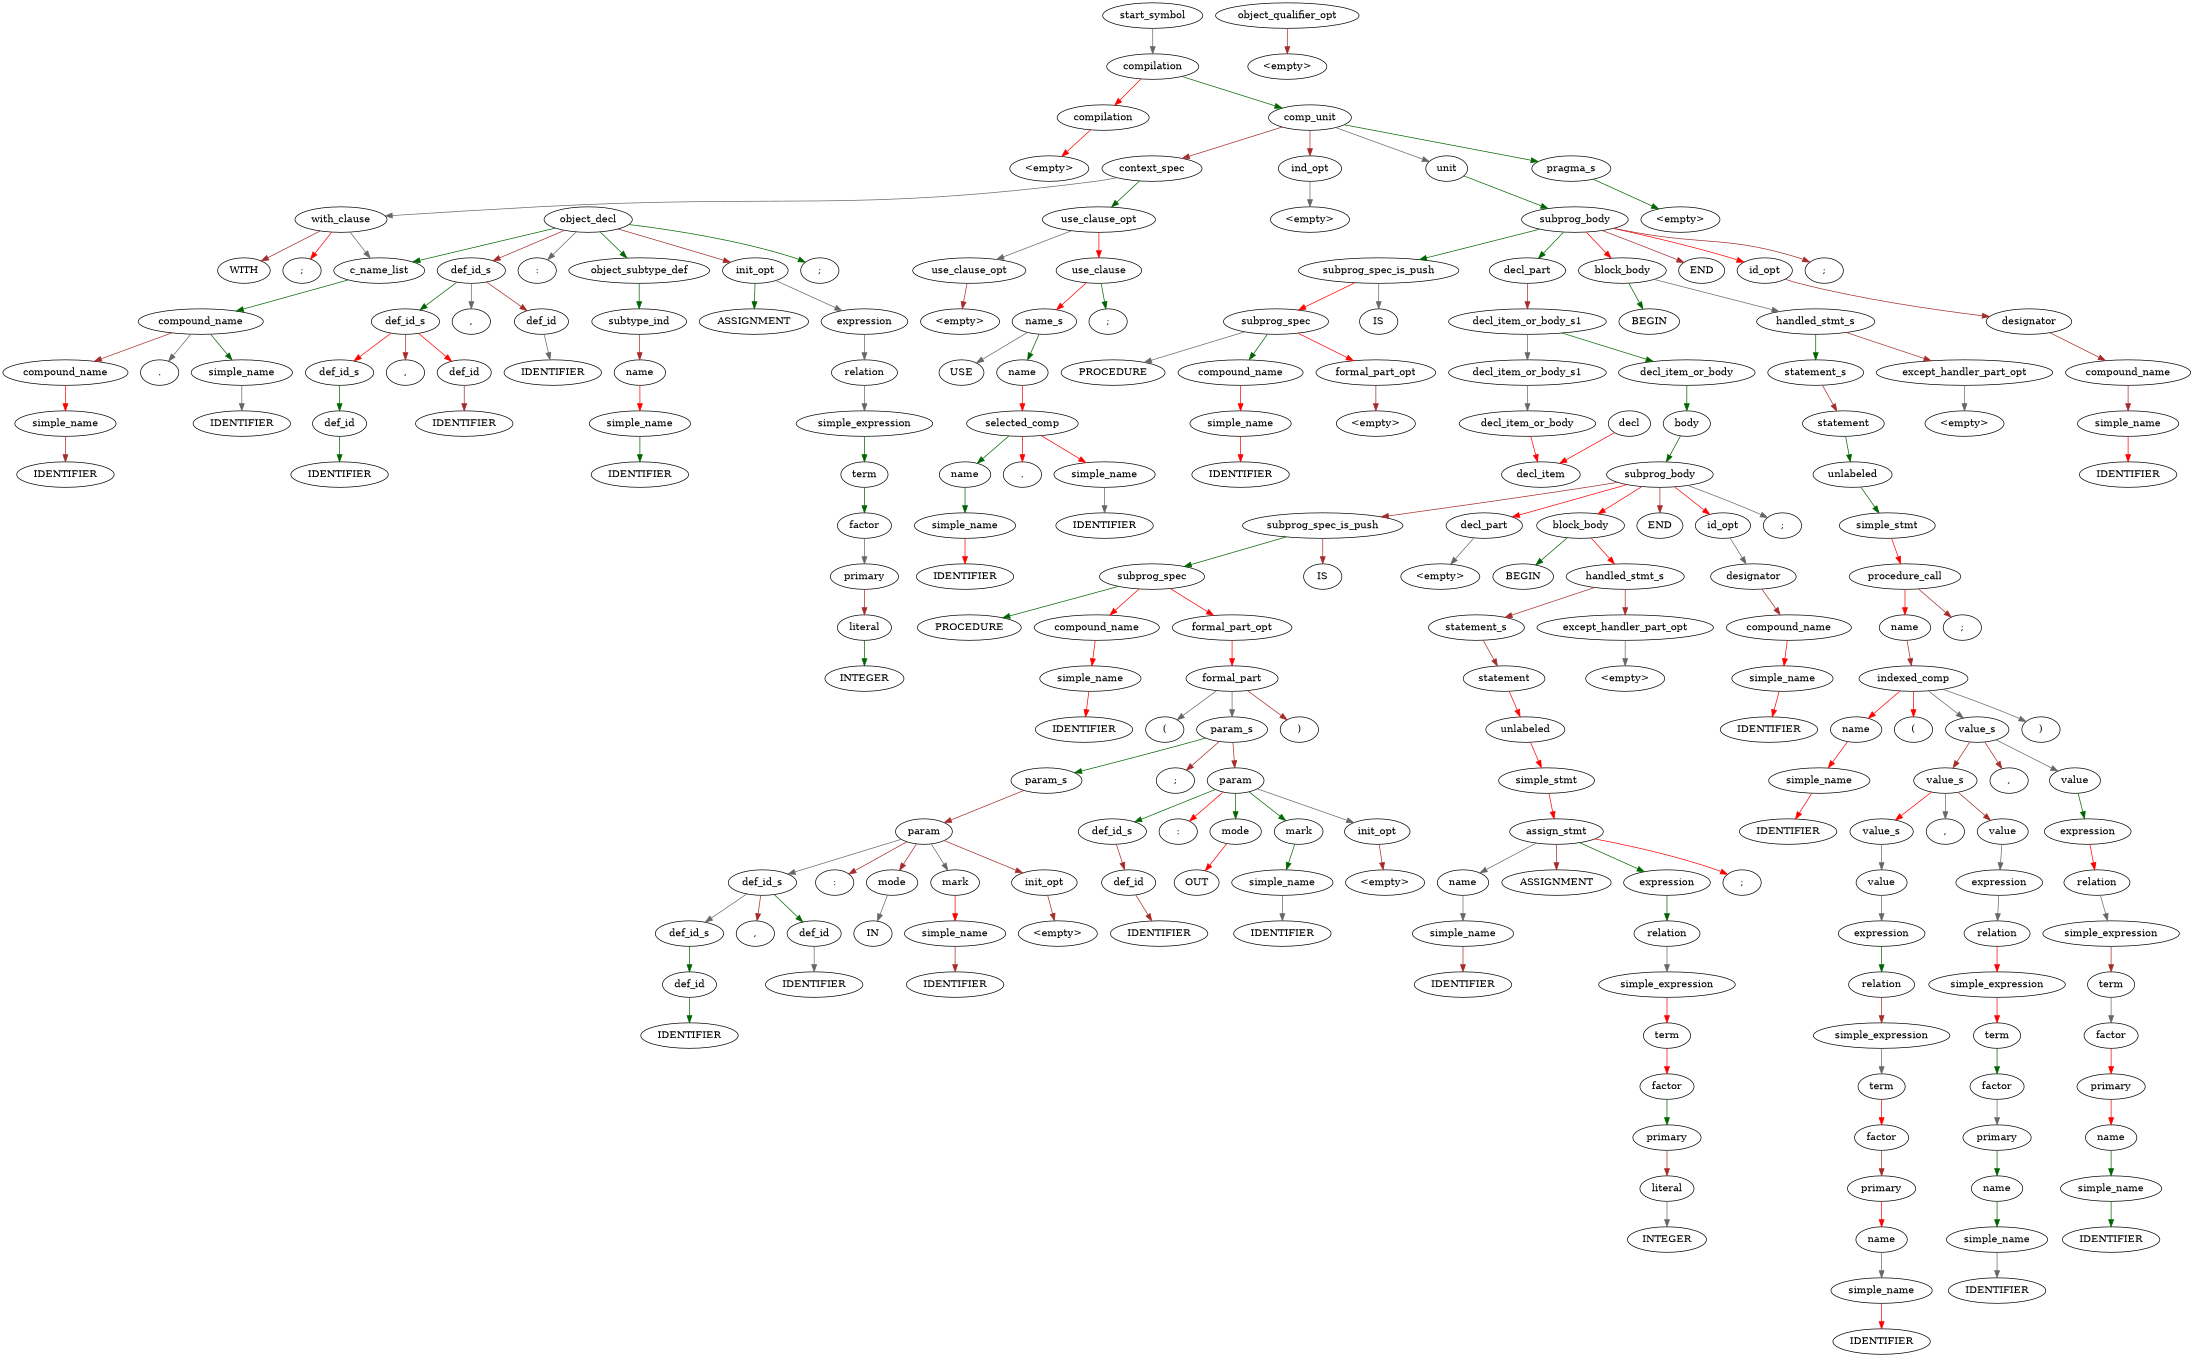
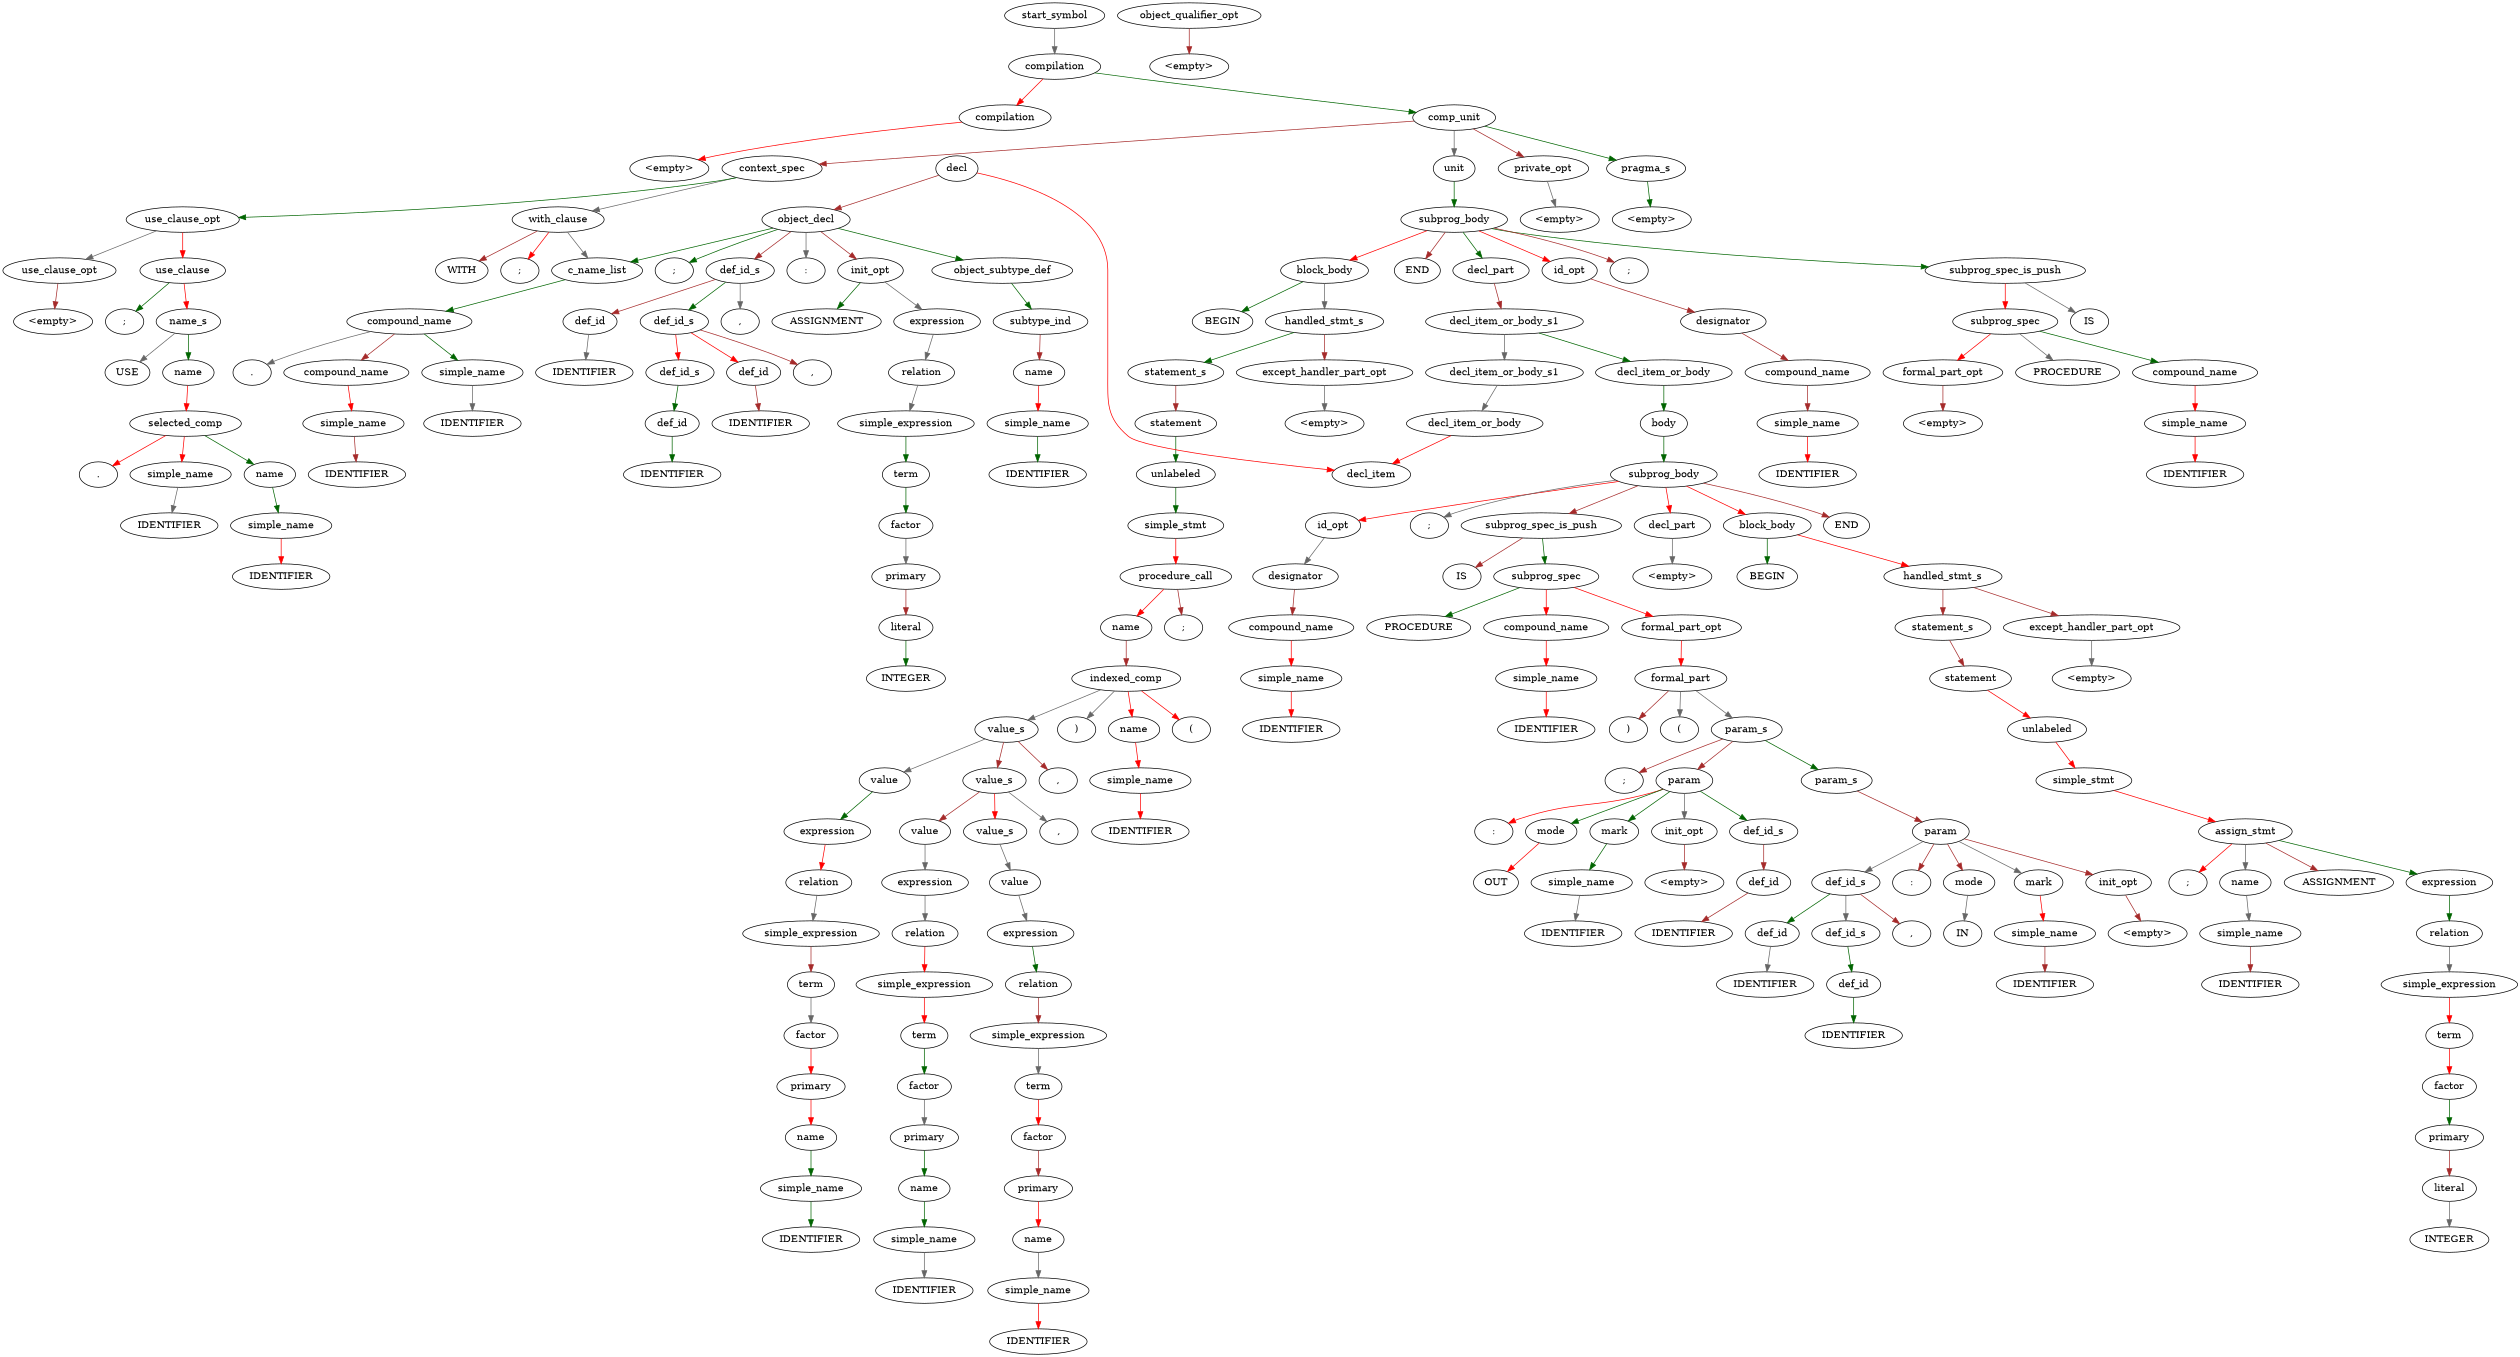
(1310, 169) -> (1543, 169)
none -> (890, 191)
